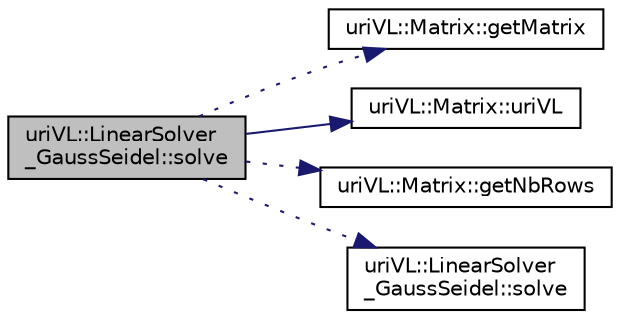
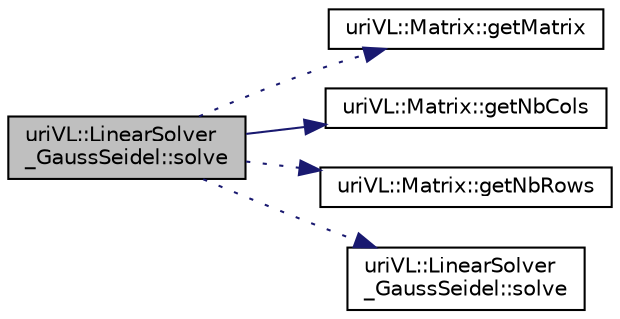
(466, 108) -> (466, 108)
